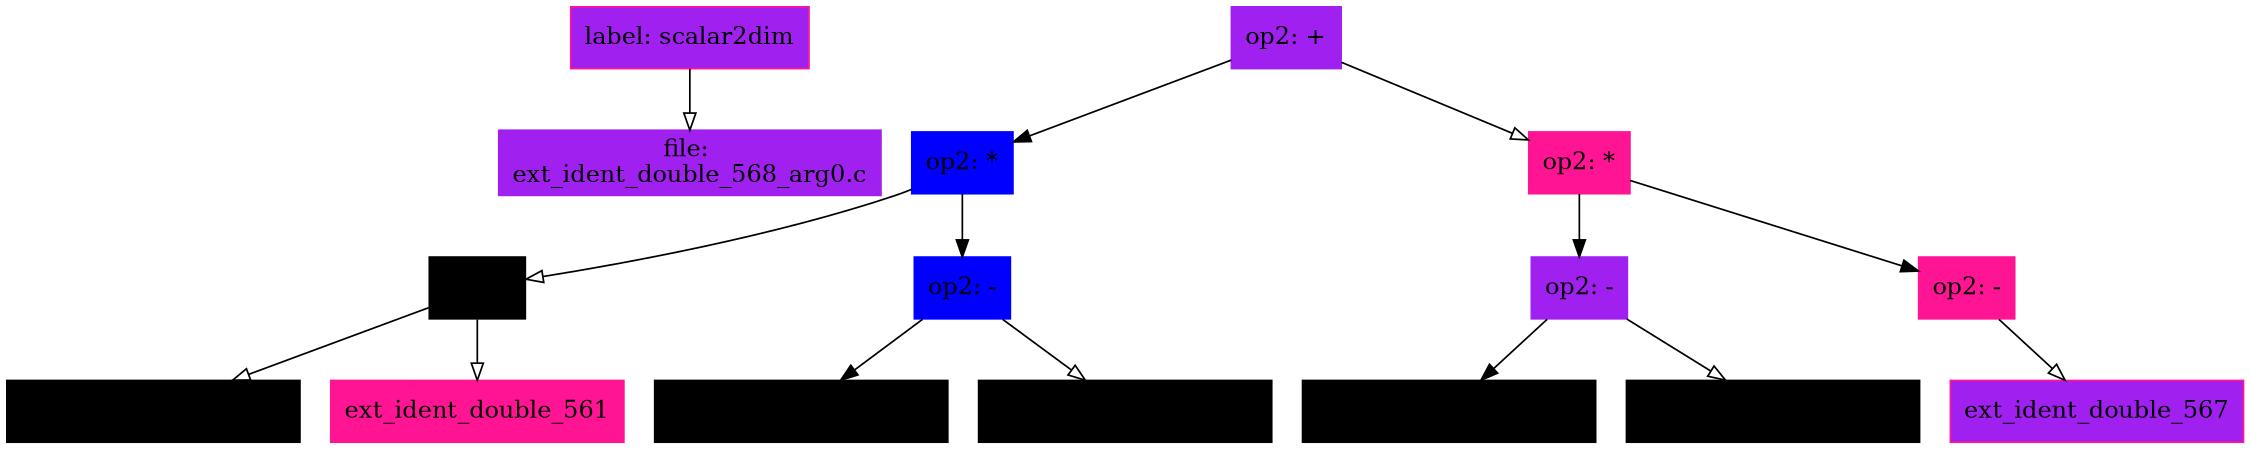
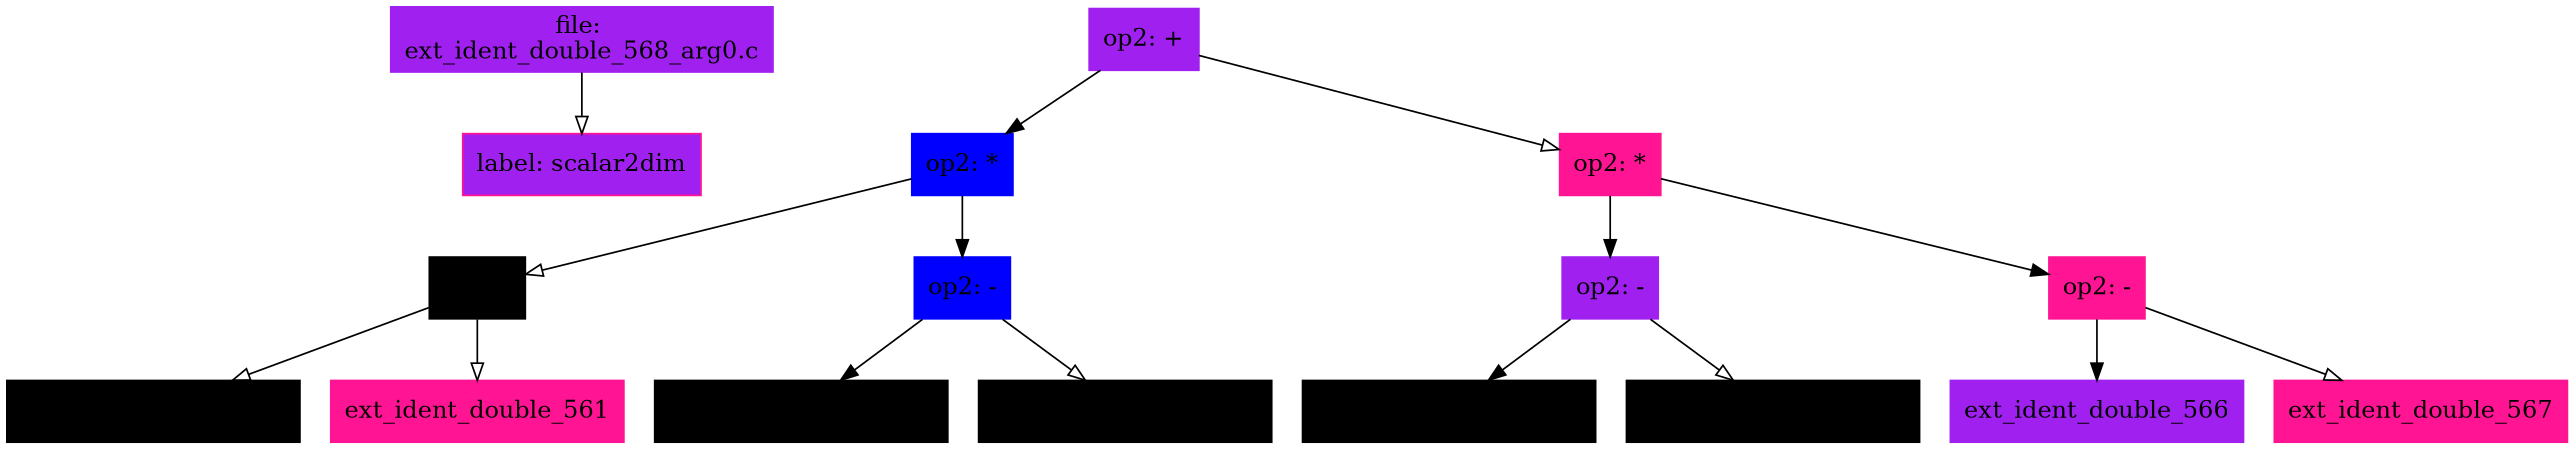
(690, 91) -> (582, 94)
(2097, 411) -> (2421, 411)
none -> (2097, 411)
